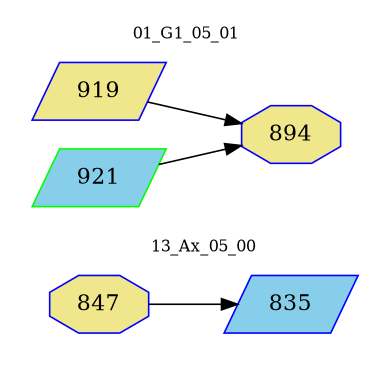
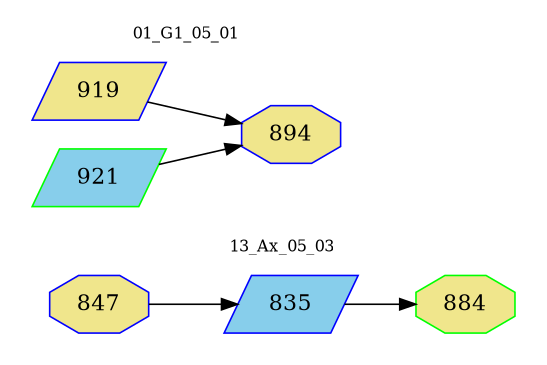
(204, 247) -> (282, 247)
none -> (465, 304)
